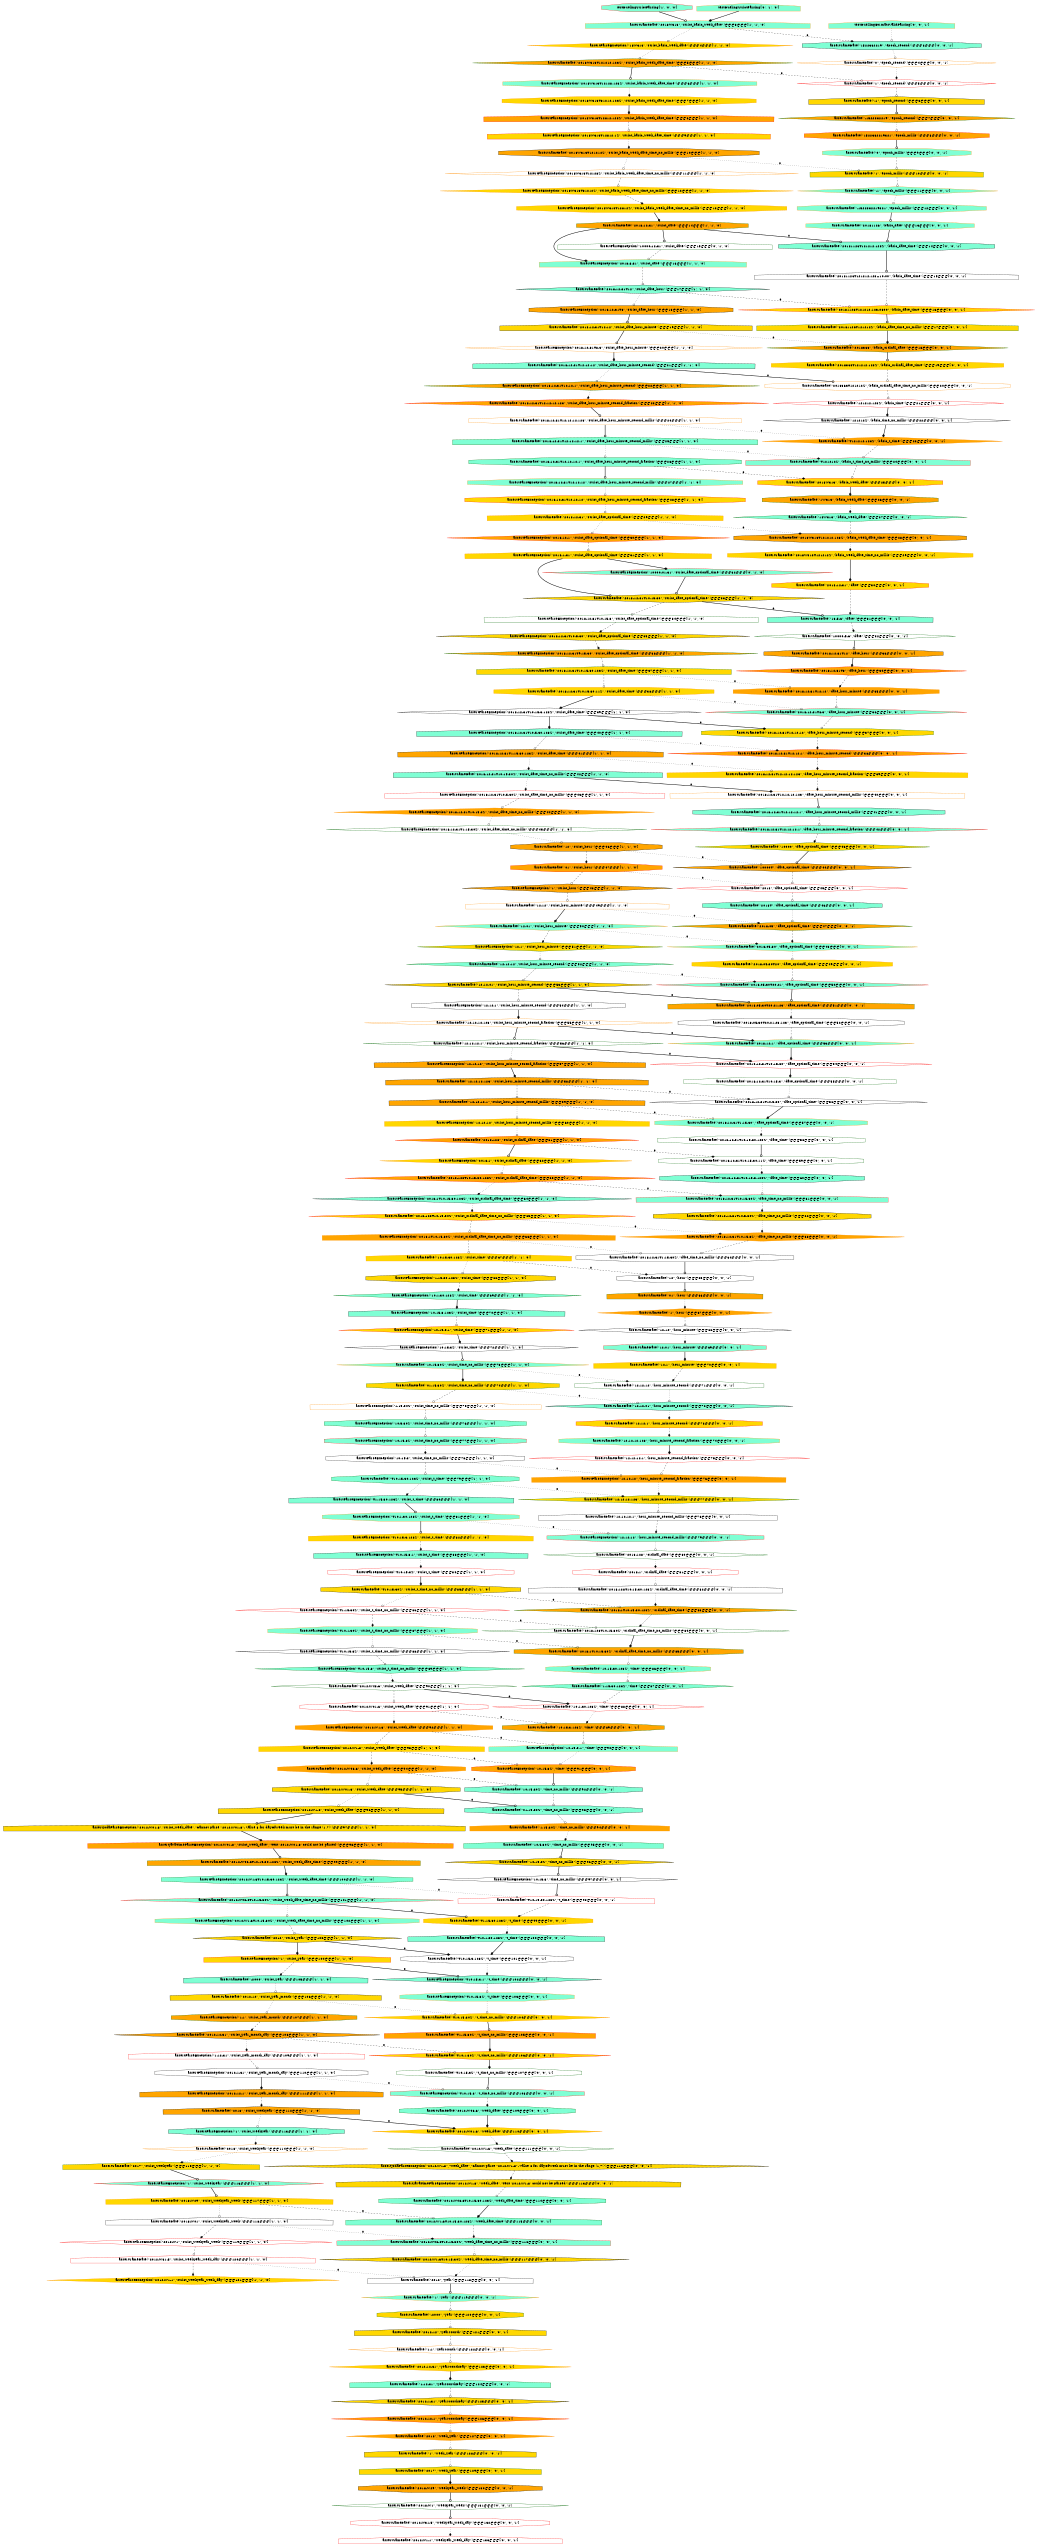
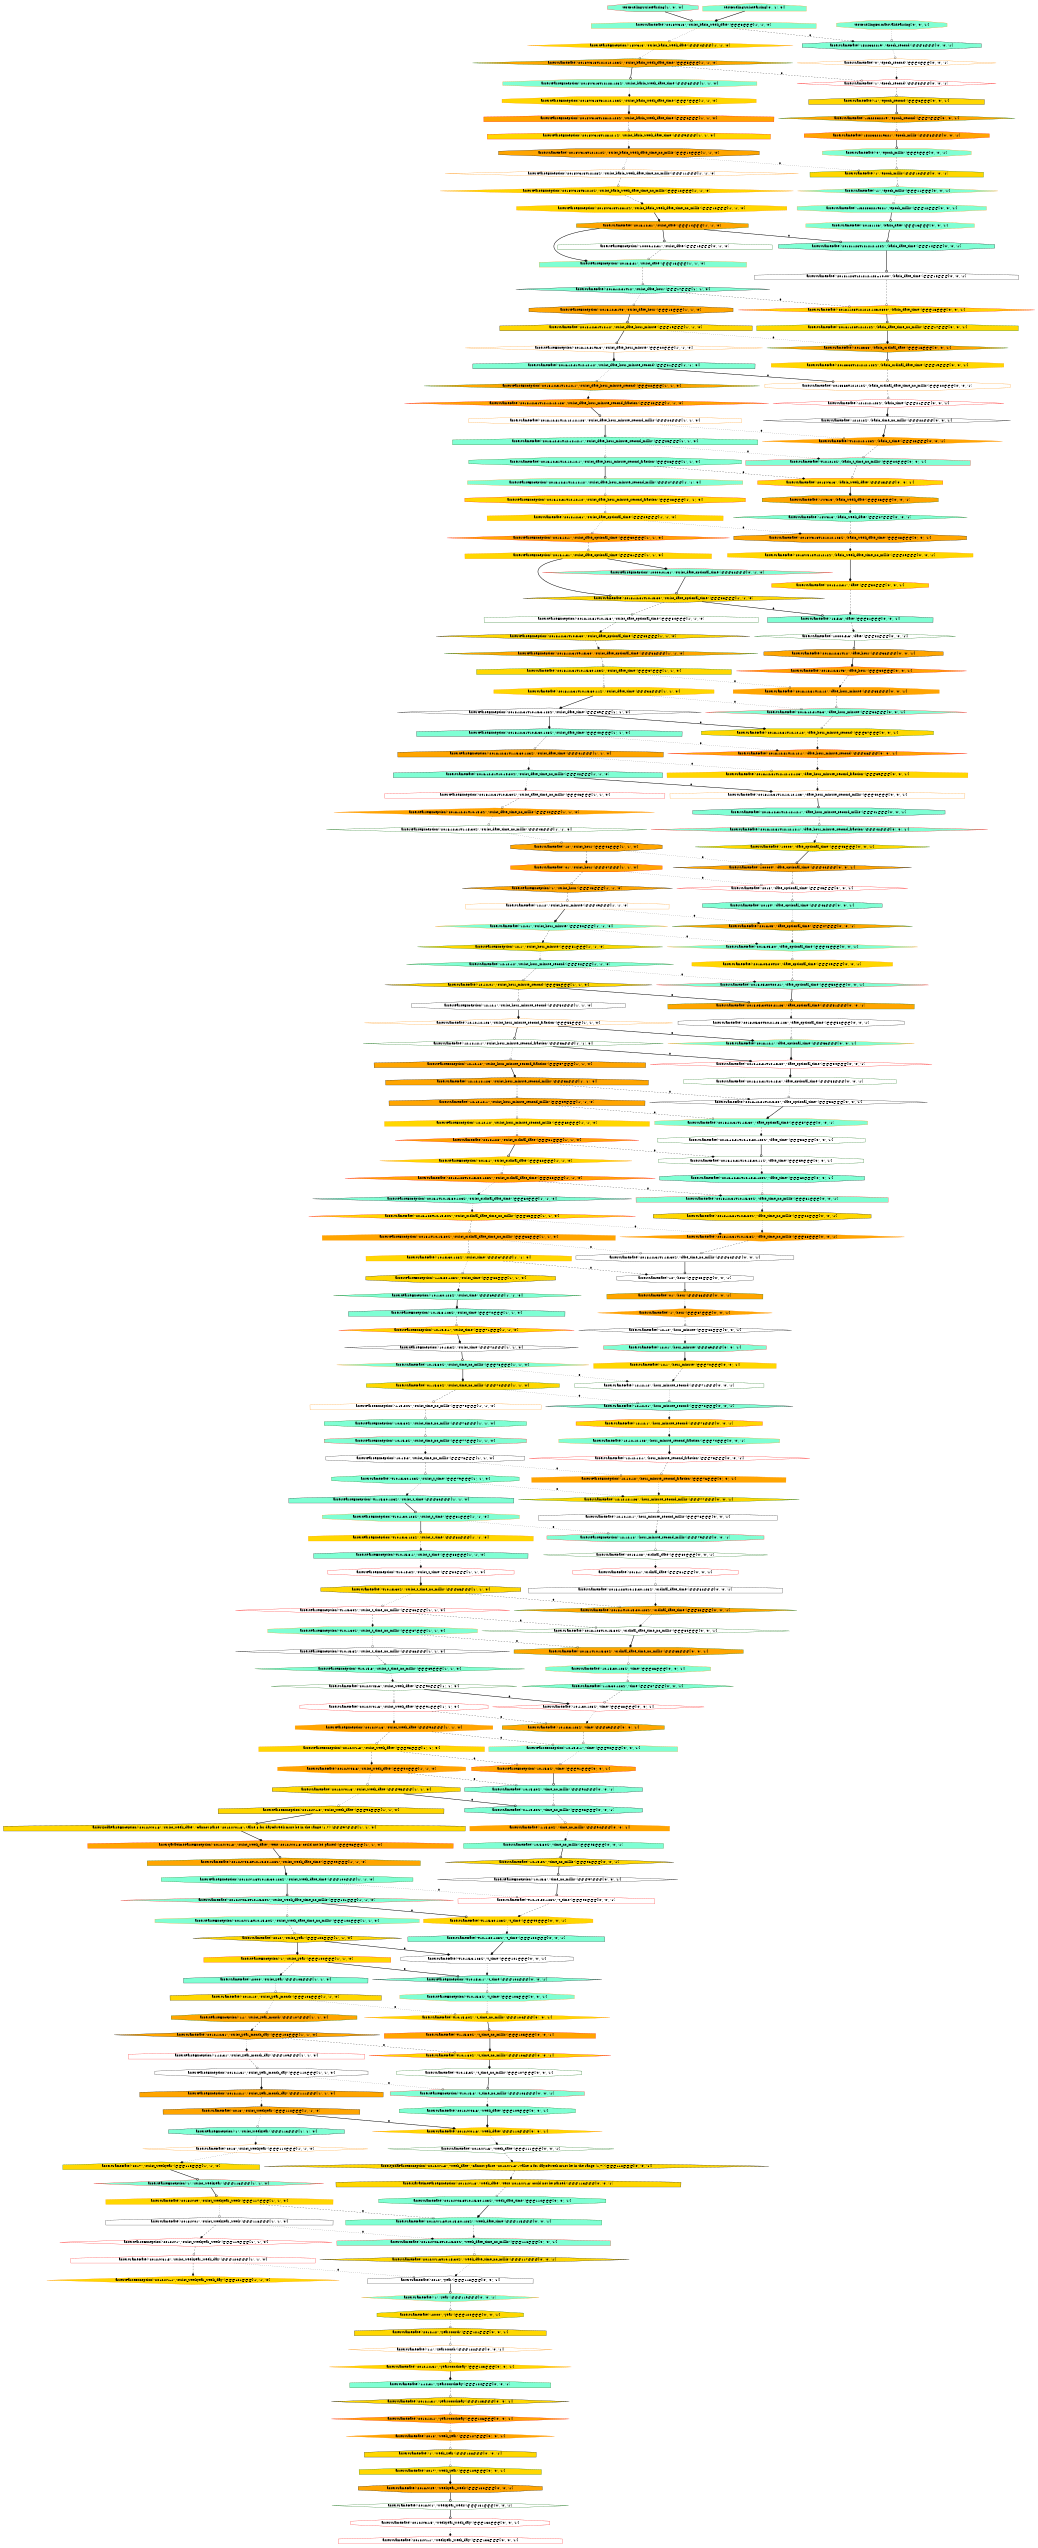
(892, 25) -> (892, 25)
